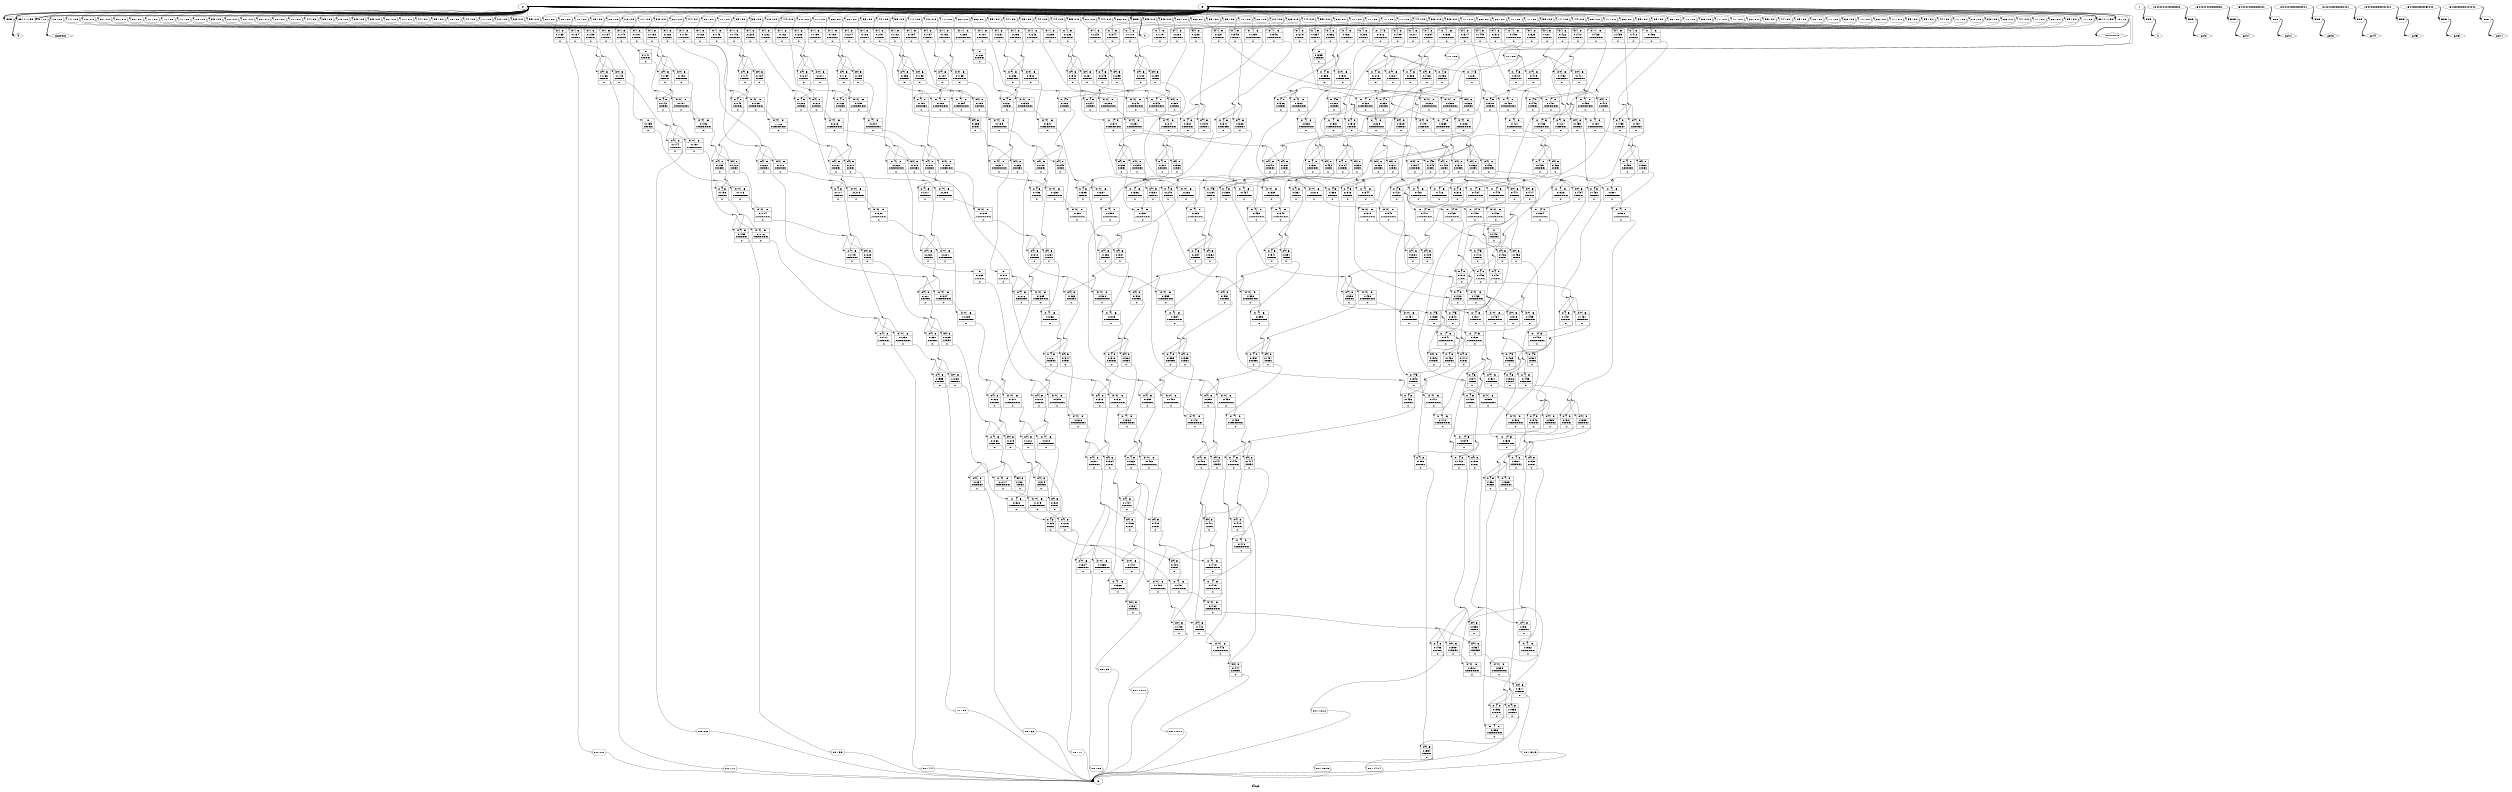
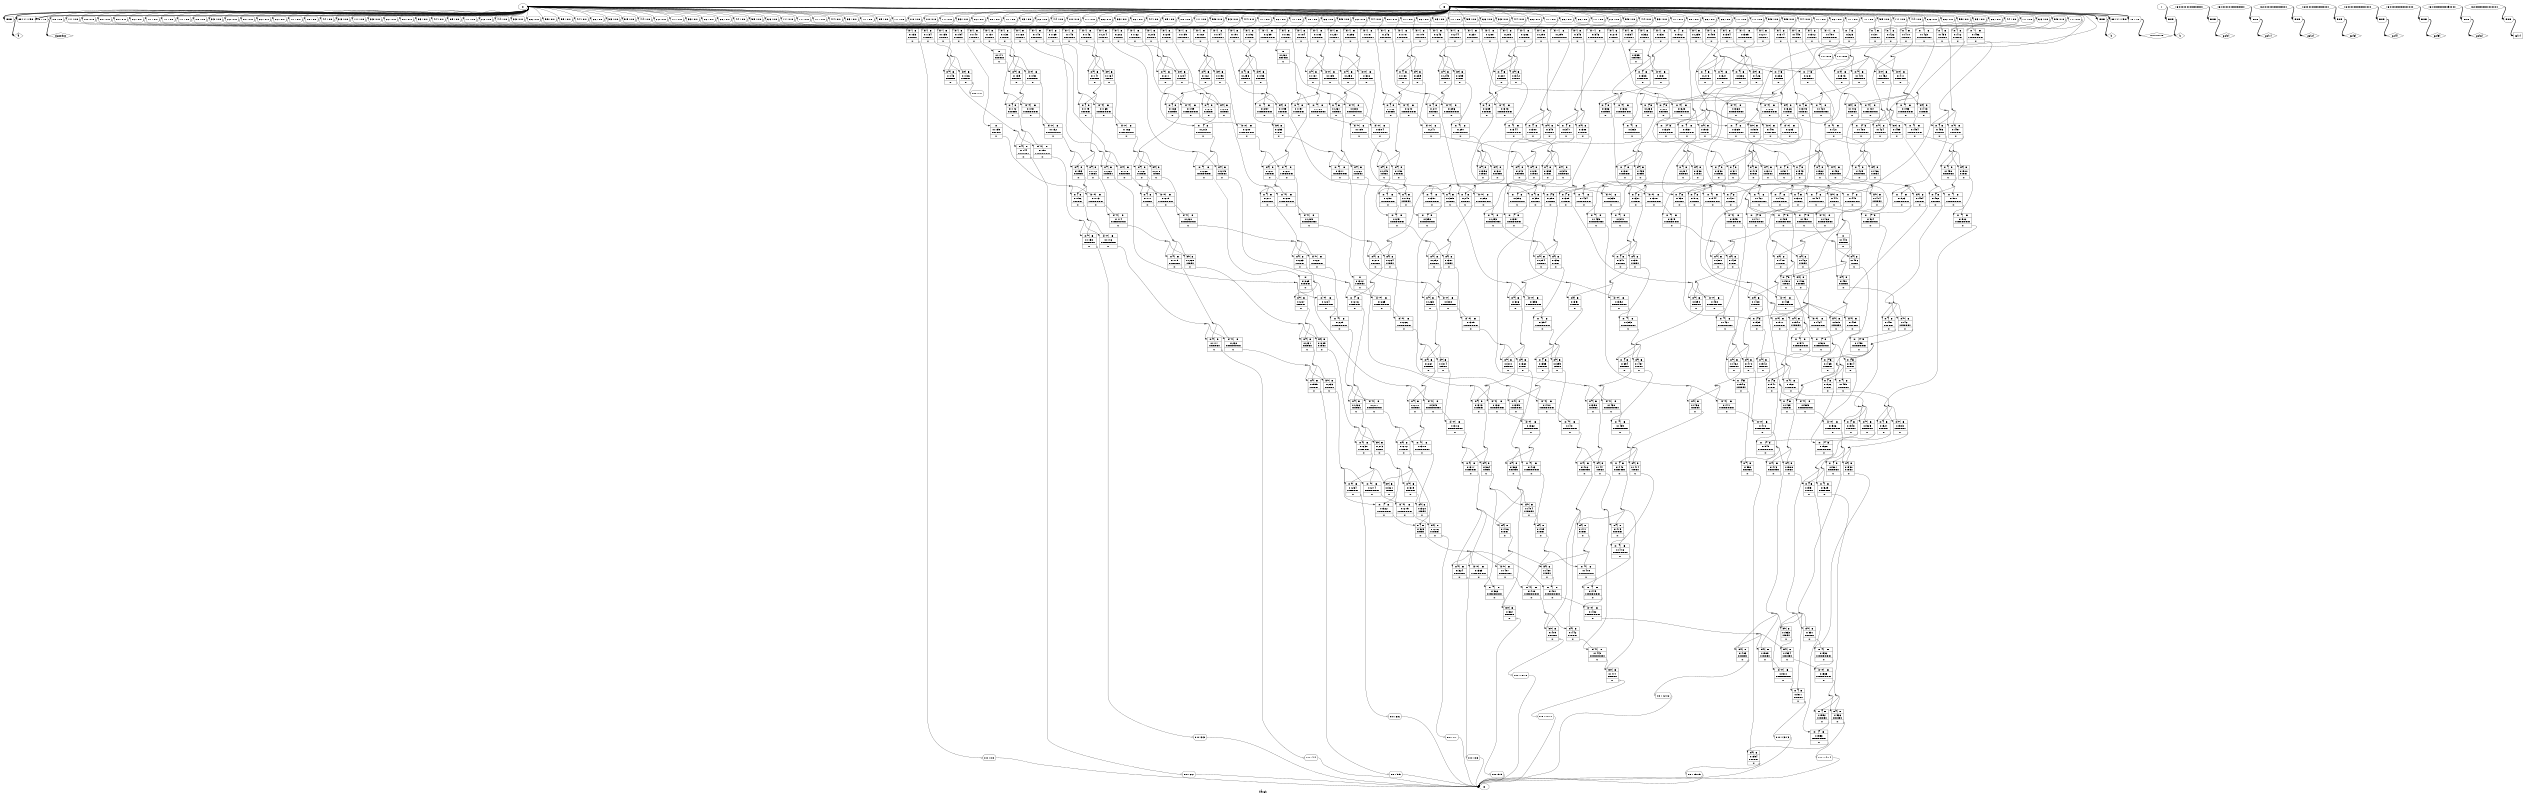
(2499, 36) -> (2518, 36)
(914, 778) -> none
